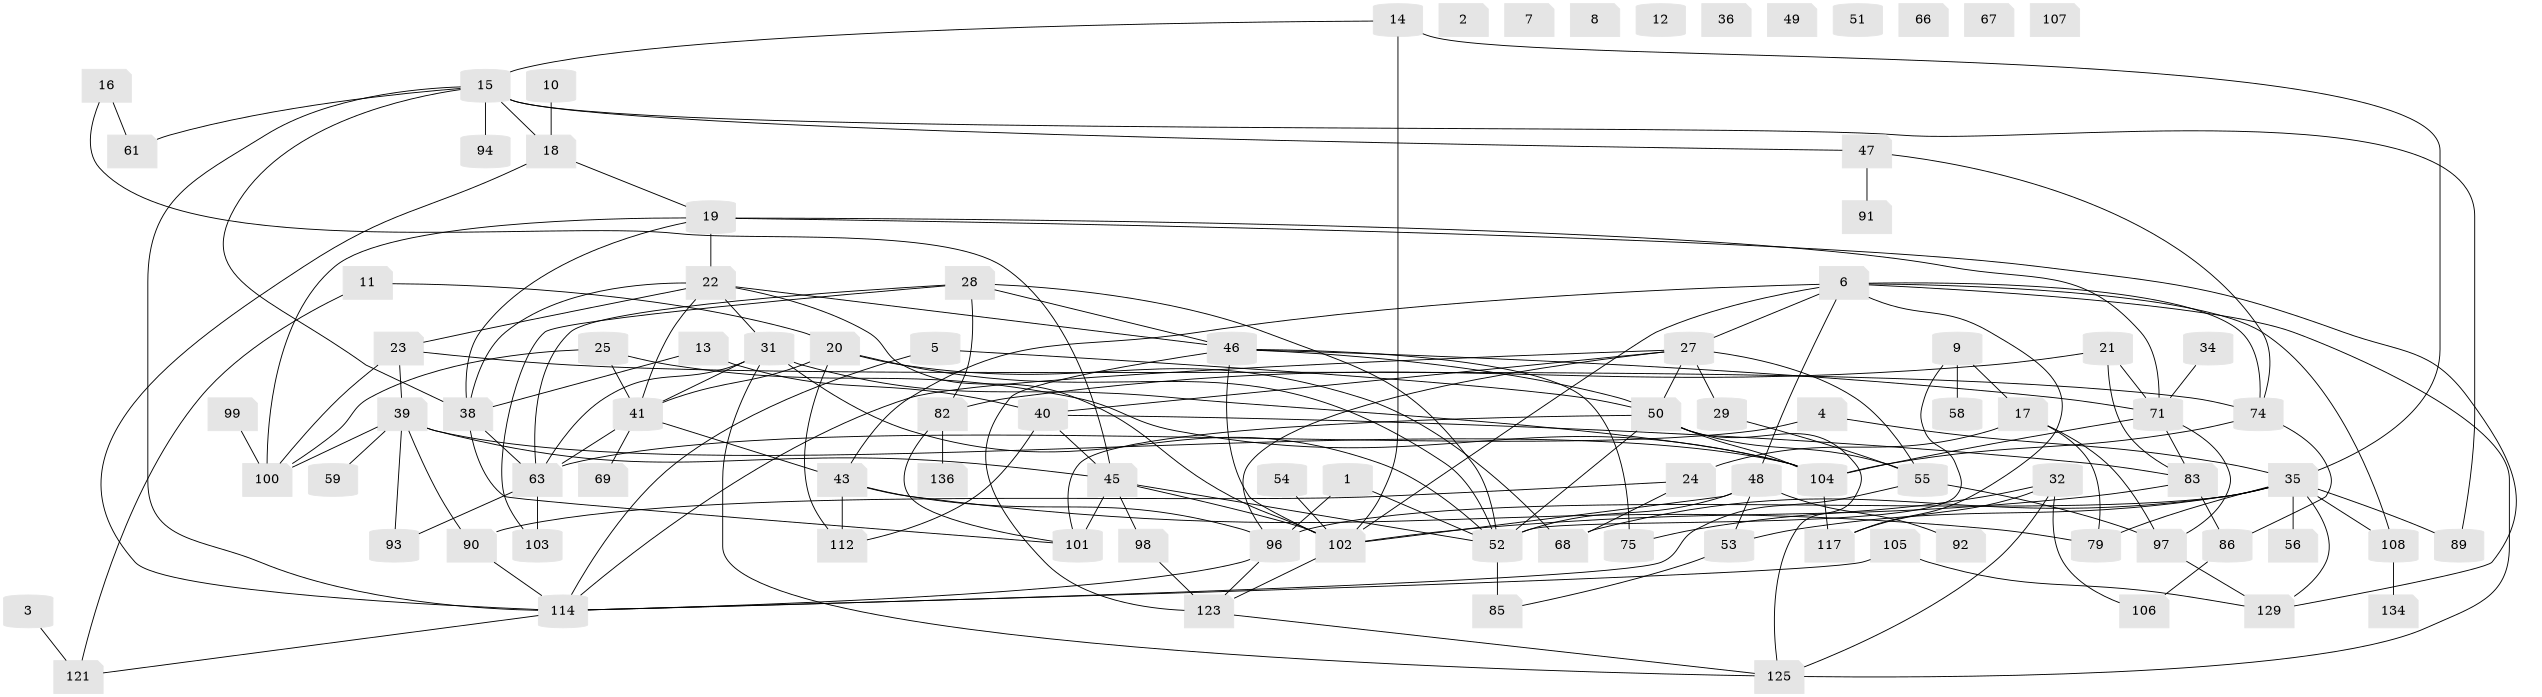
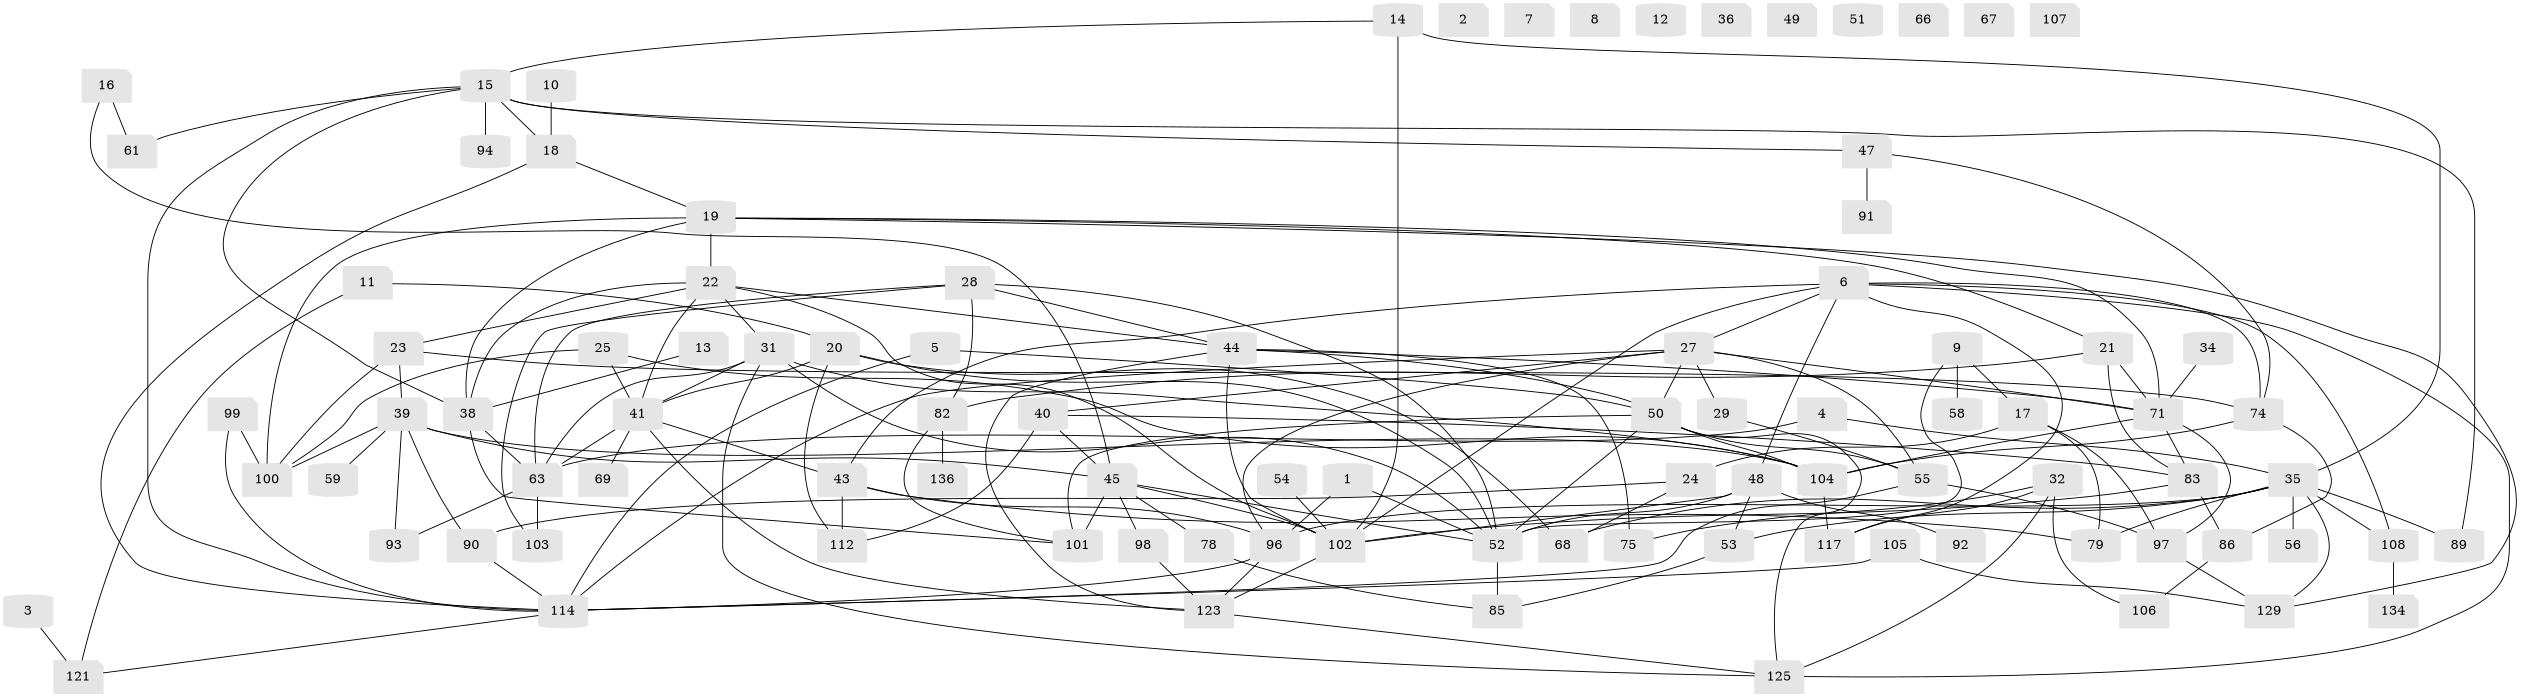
none -> (1416, 231)
(1232, 349) -> (1232, 349)
none -> (1840, 369)
(873, 387) -> none
none -> (1209, 546)
none -> (340, 578)
none -> (892, 582)
